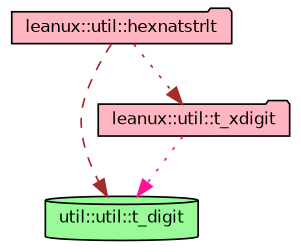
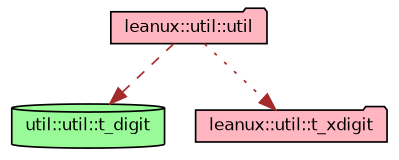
(122, 28) -> (189, 28)
(165, 160) -> none
